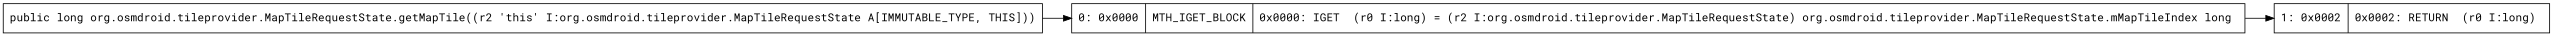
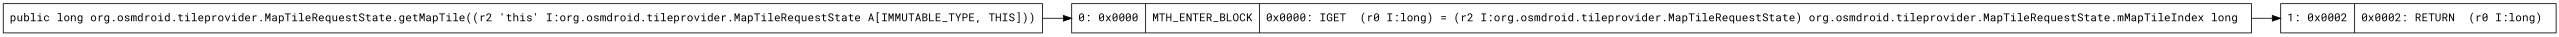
(1199, 18) -> (1202, 18)
